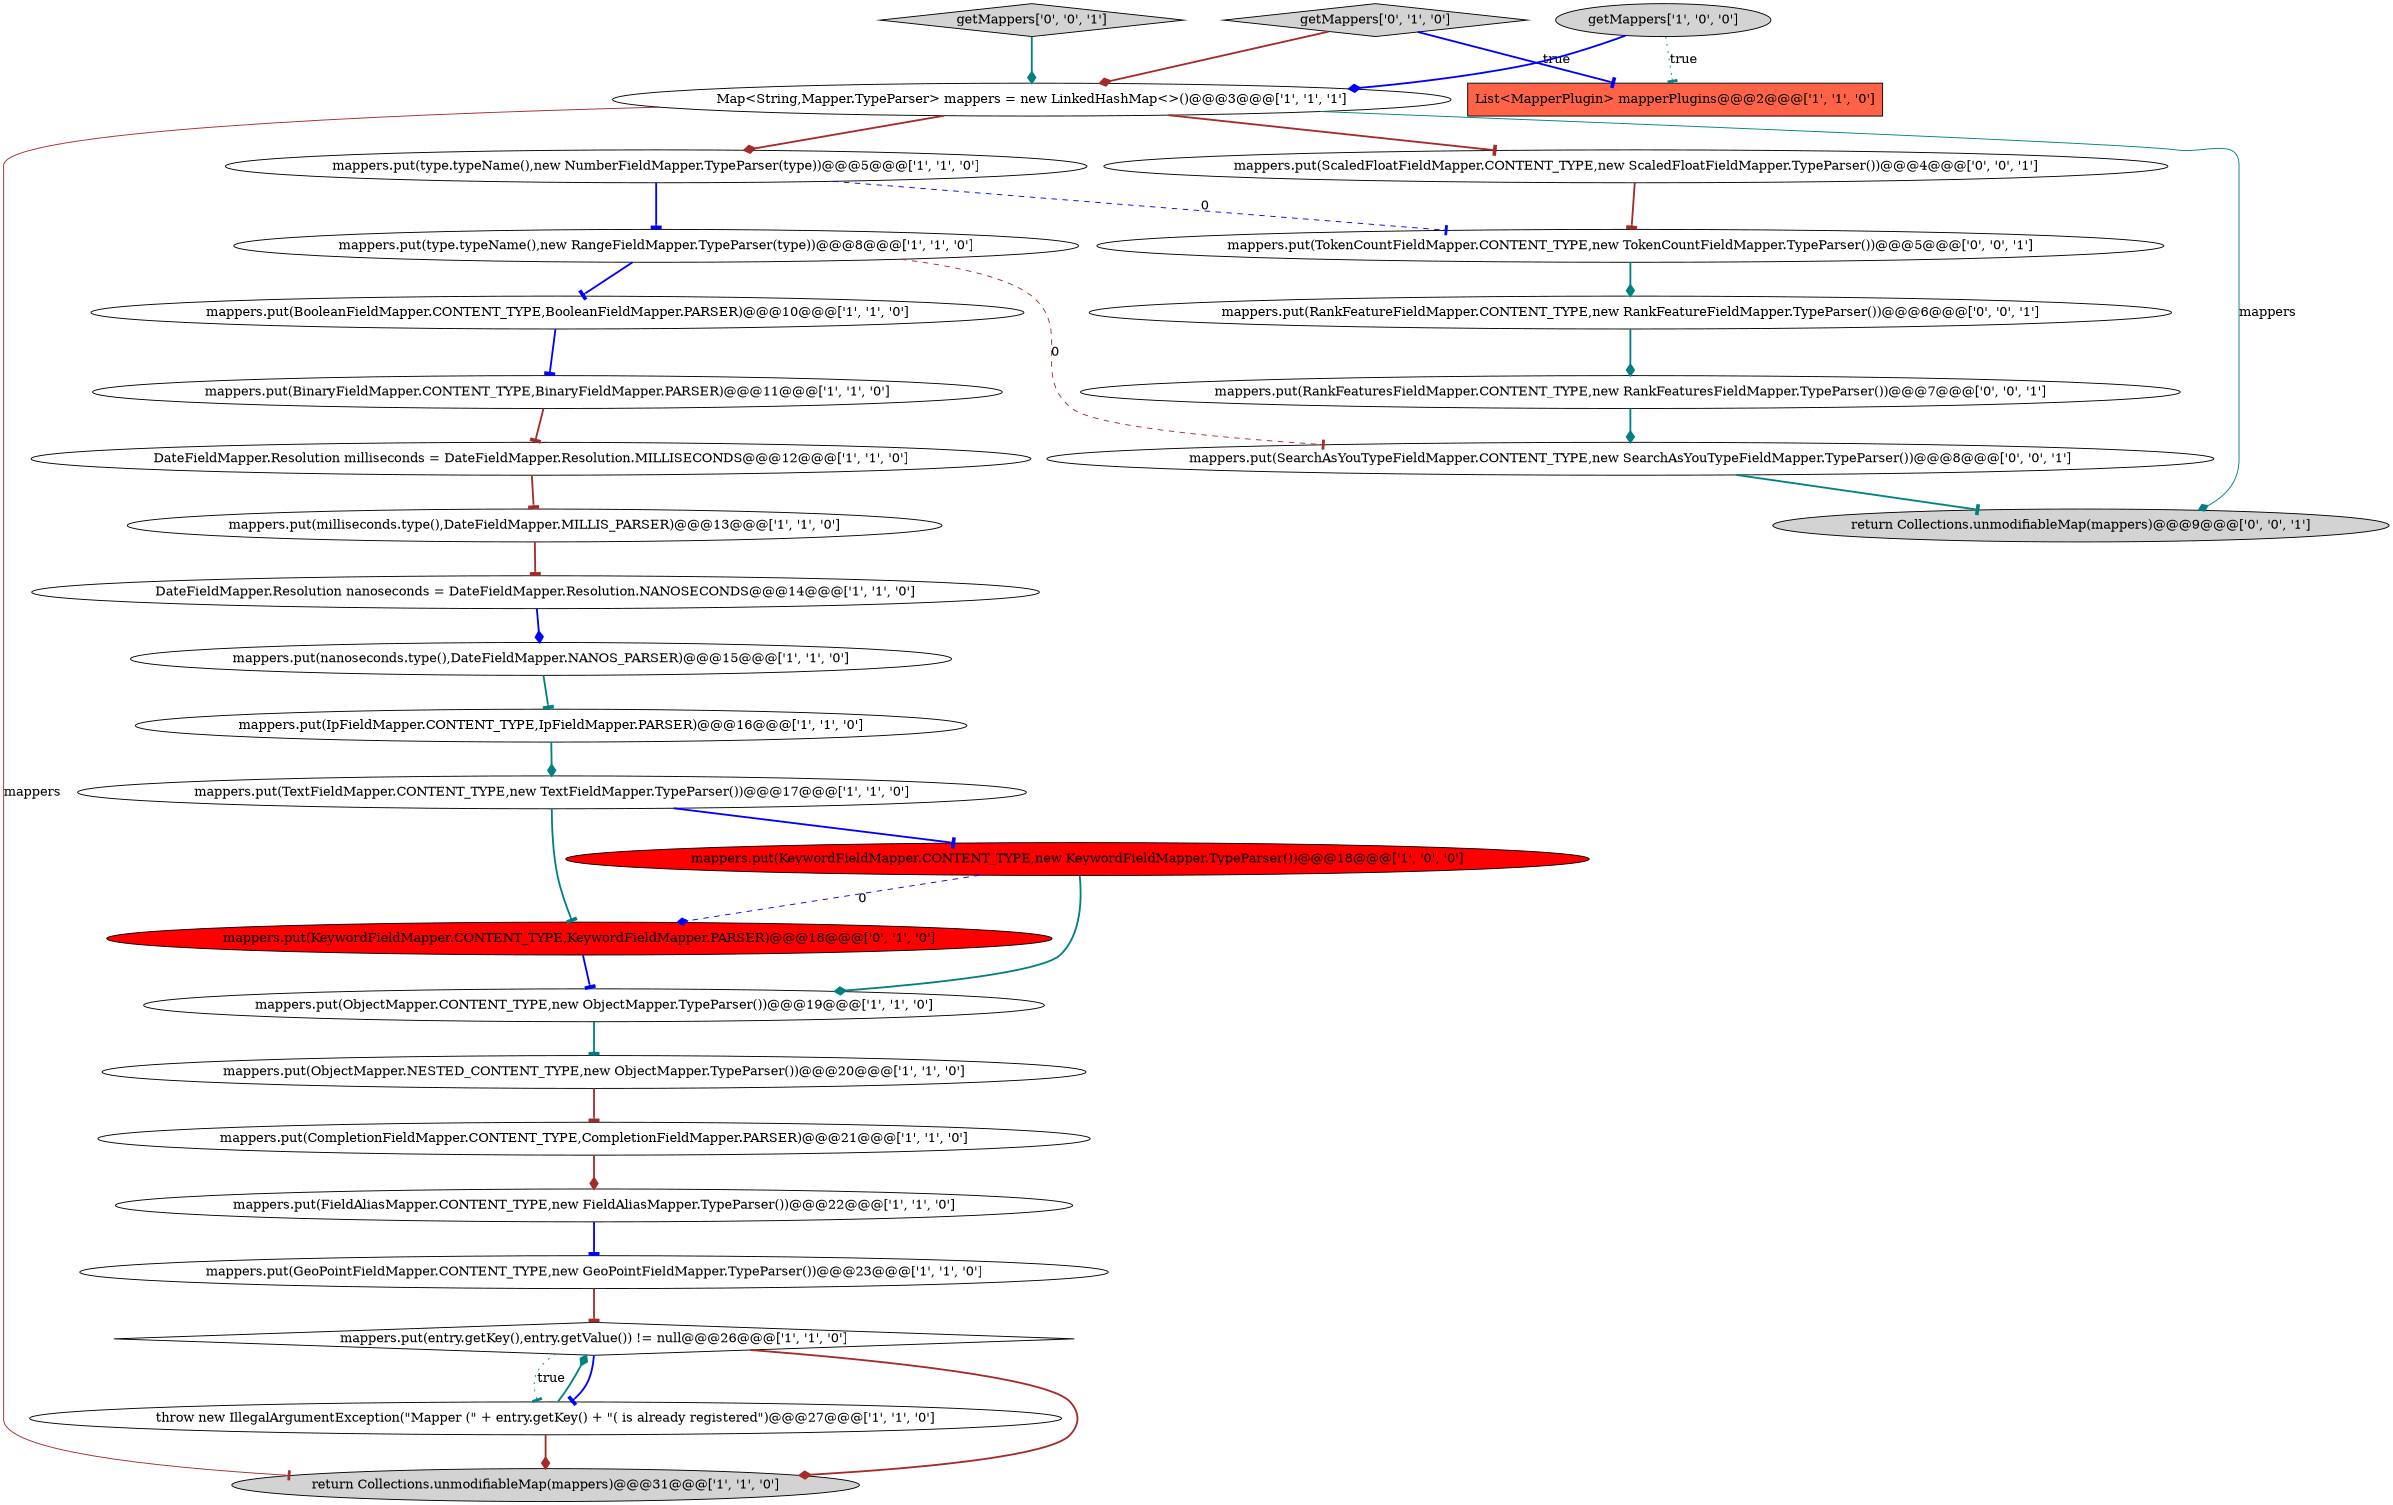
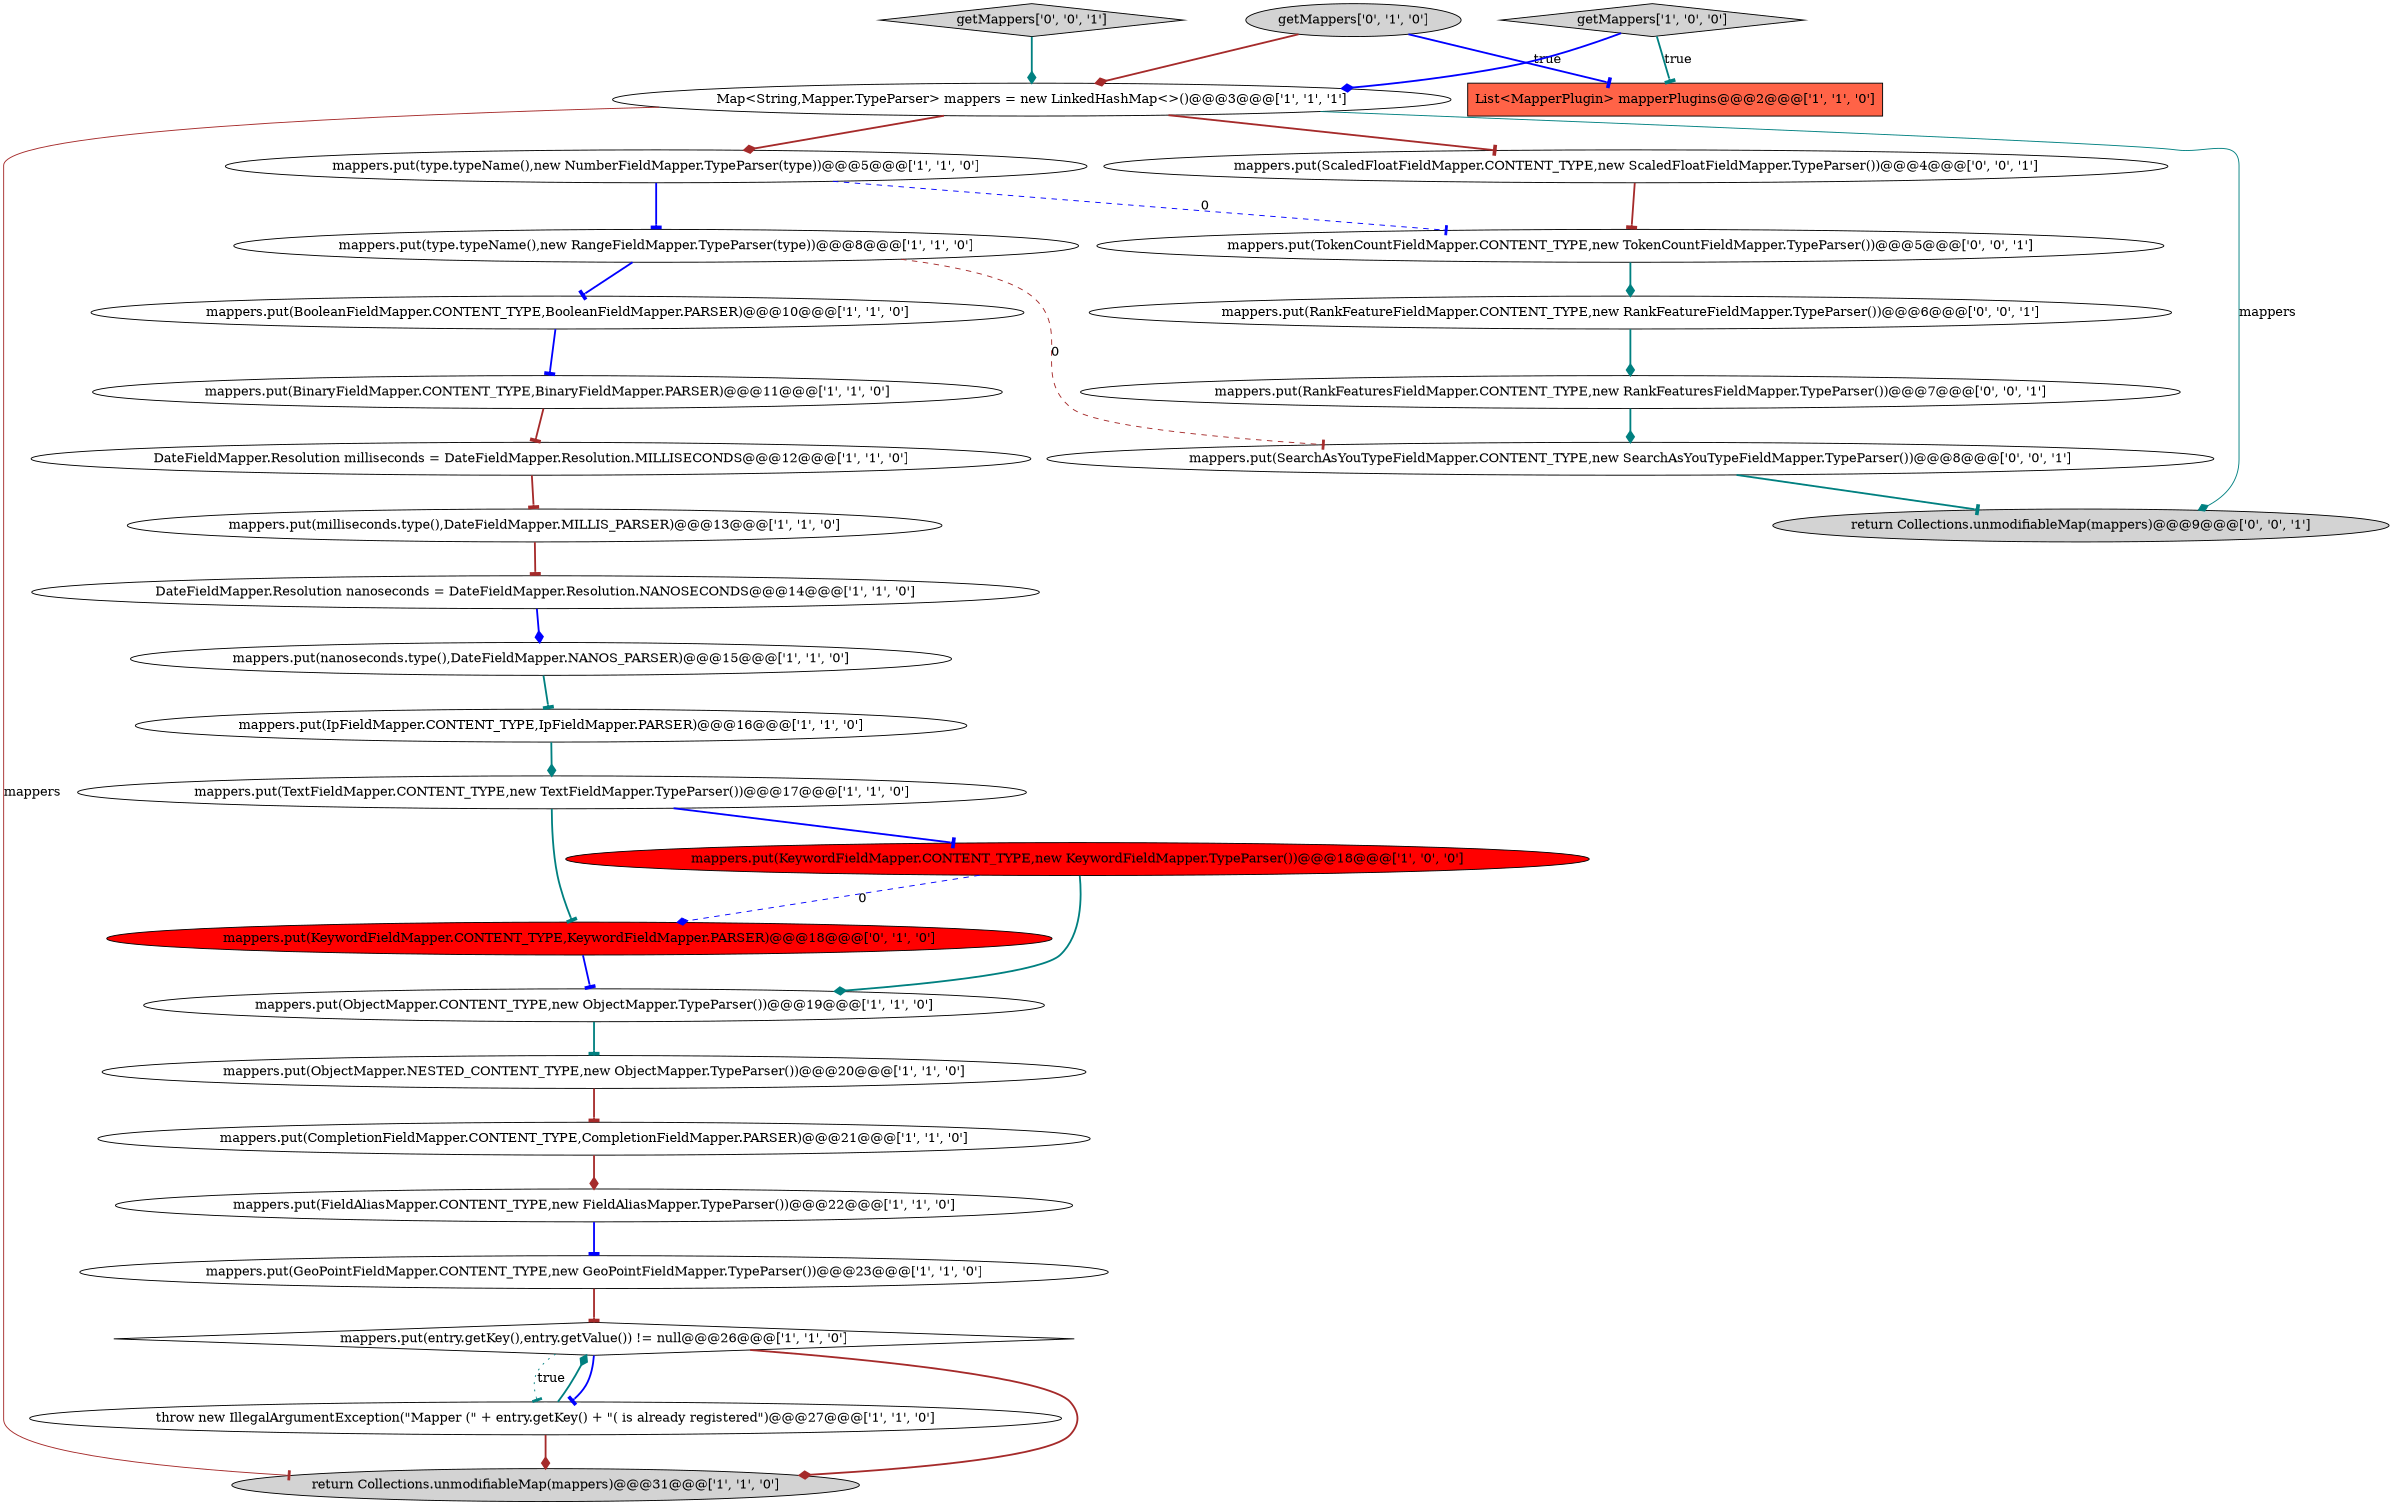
(1375, 20) -> (1353, 20)
(1663, 20) -> (1652, 20)
(1669, 58) -> (1663, 57)
